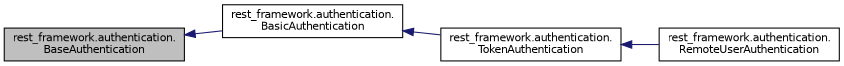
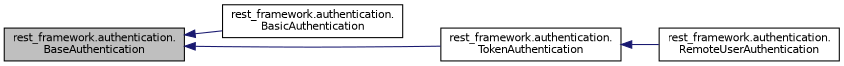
(427, 33) -> (318, 47)
